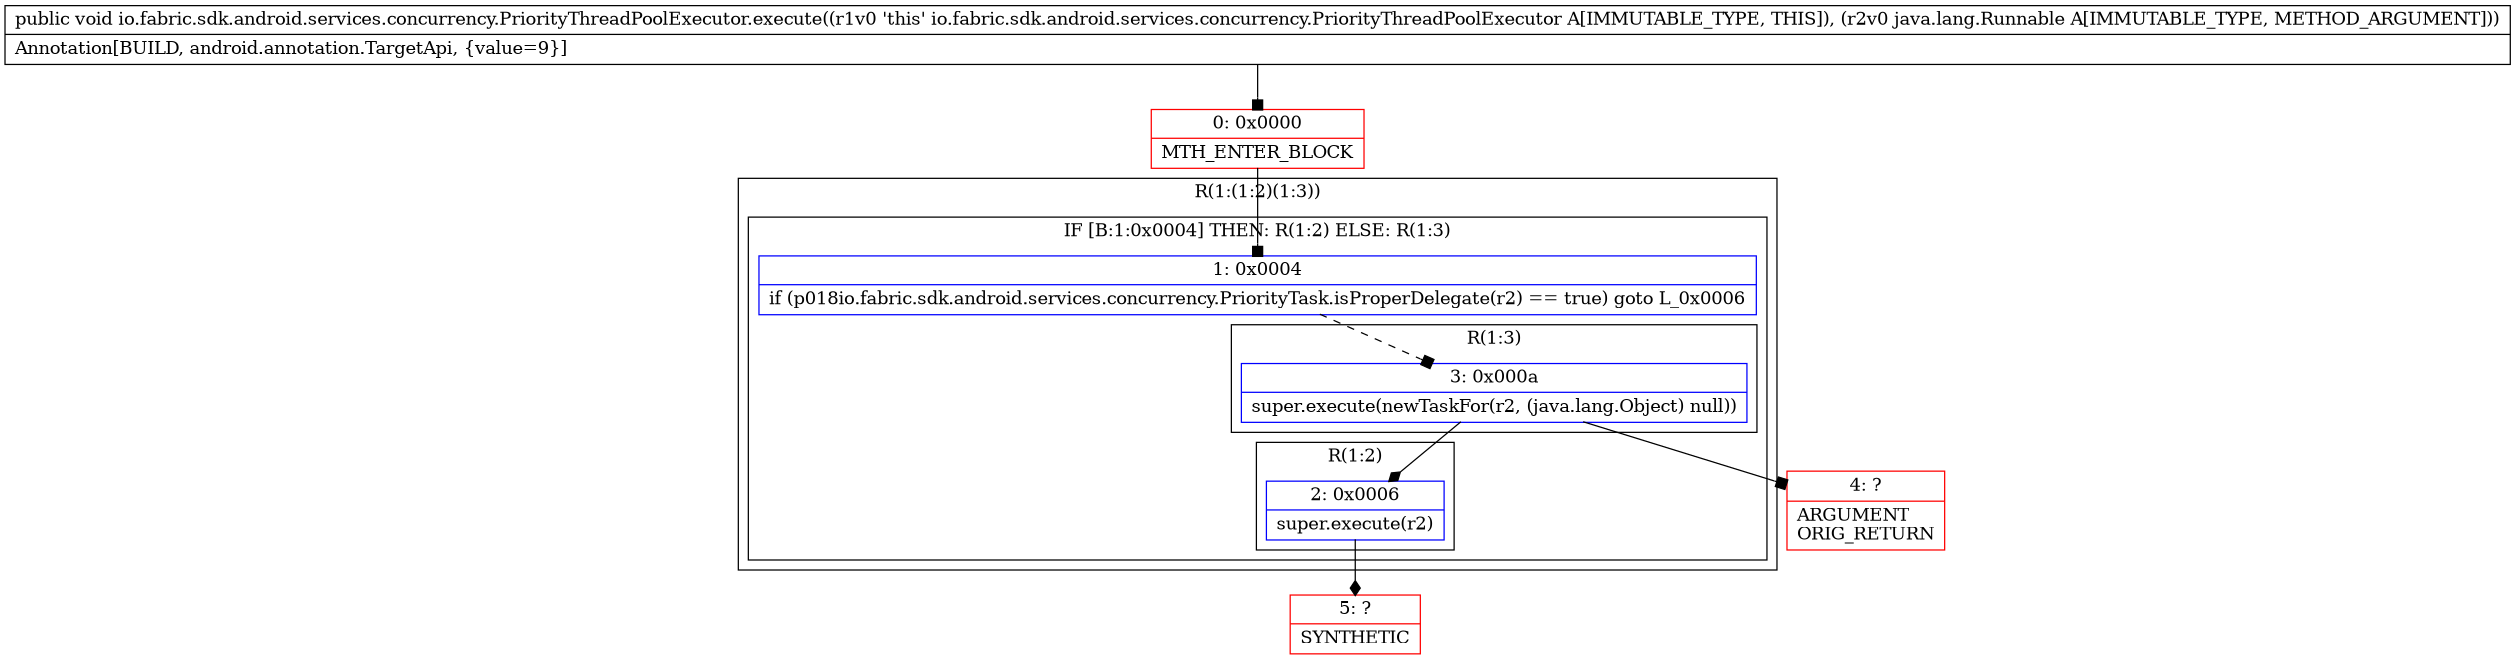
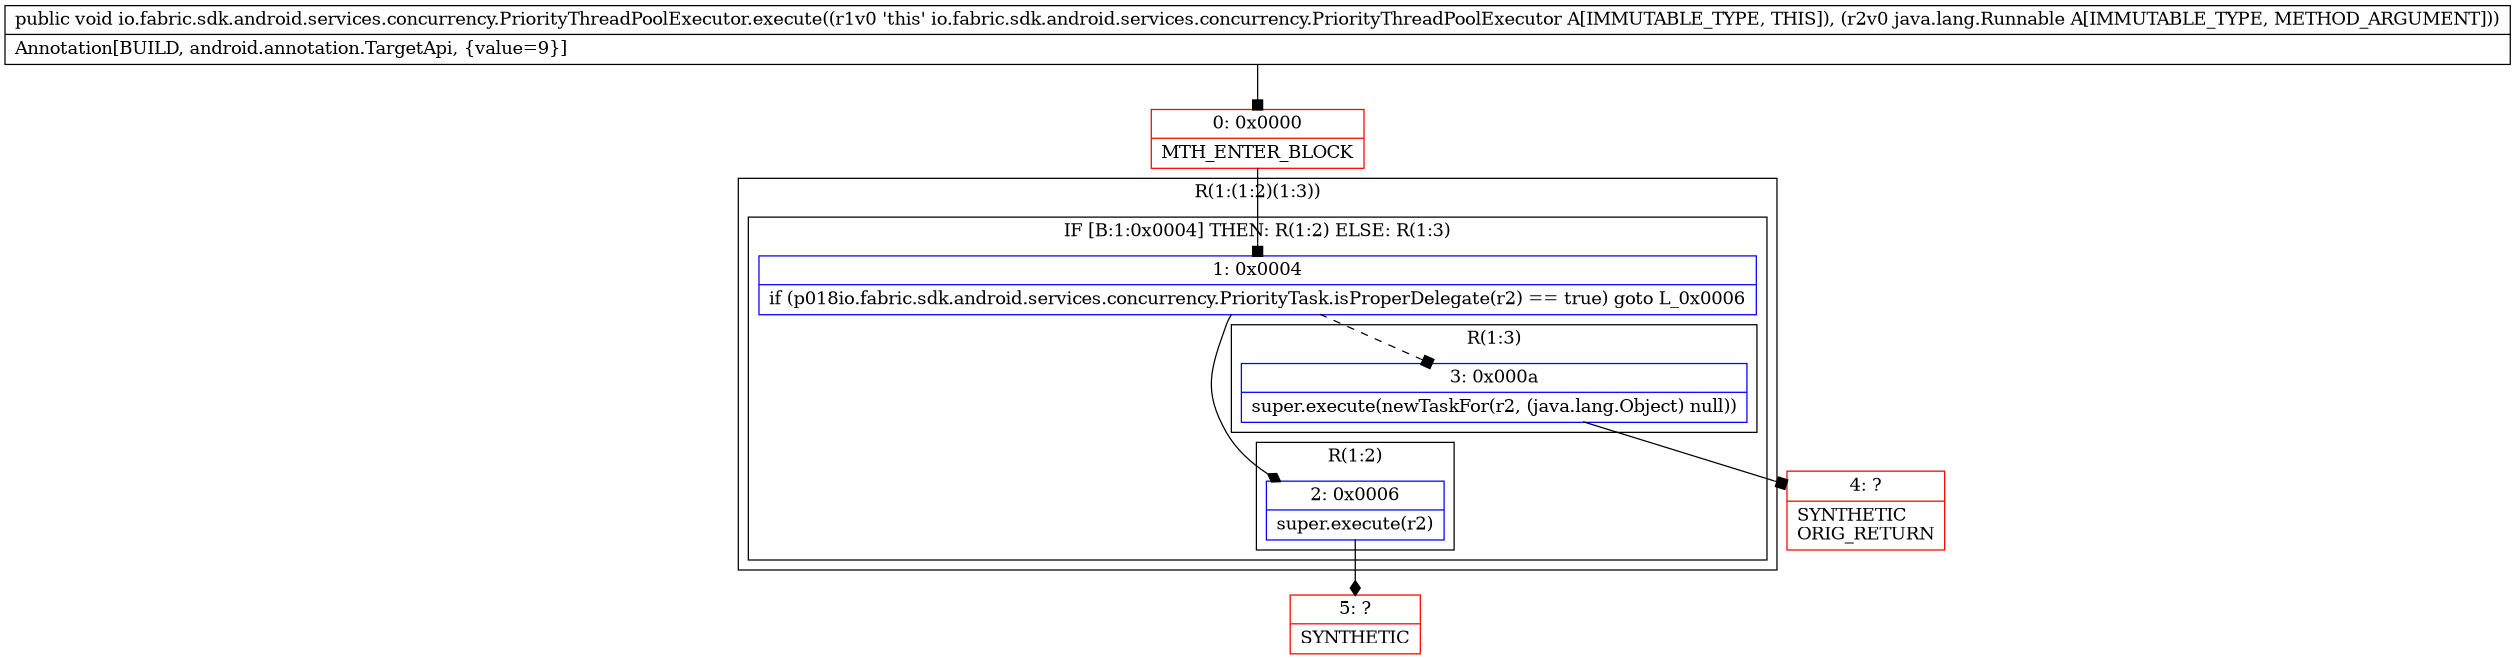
(1426, 451) -> (1214, 402)
(1853, 516) -> (1852, 516)
